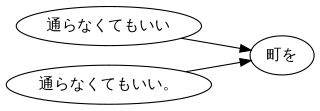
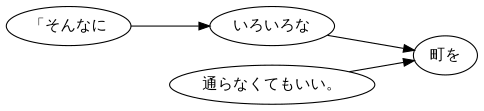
none -> (69, 26)
(109, 26) -> (272, 26)
